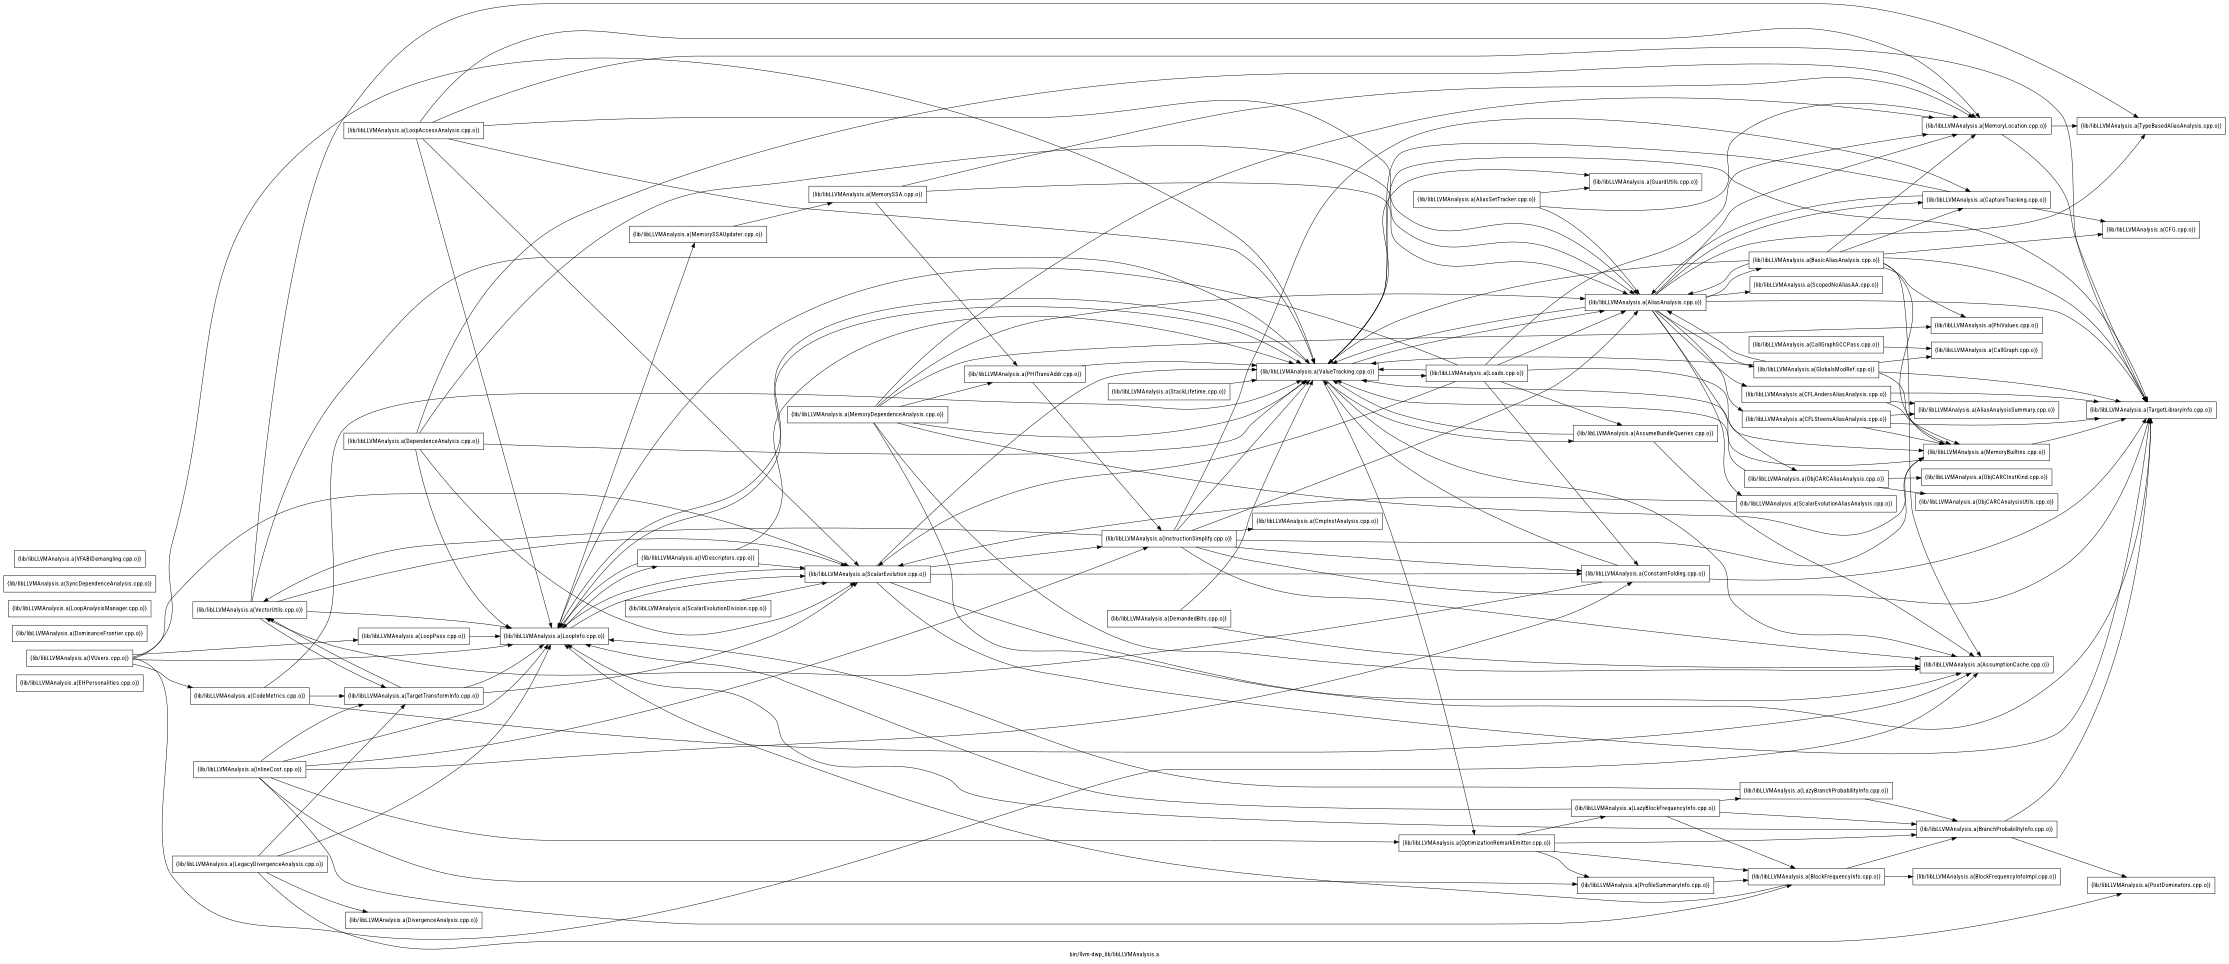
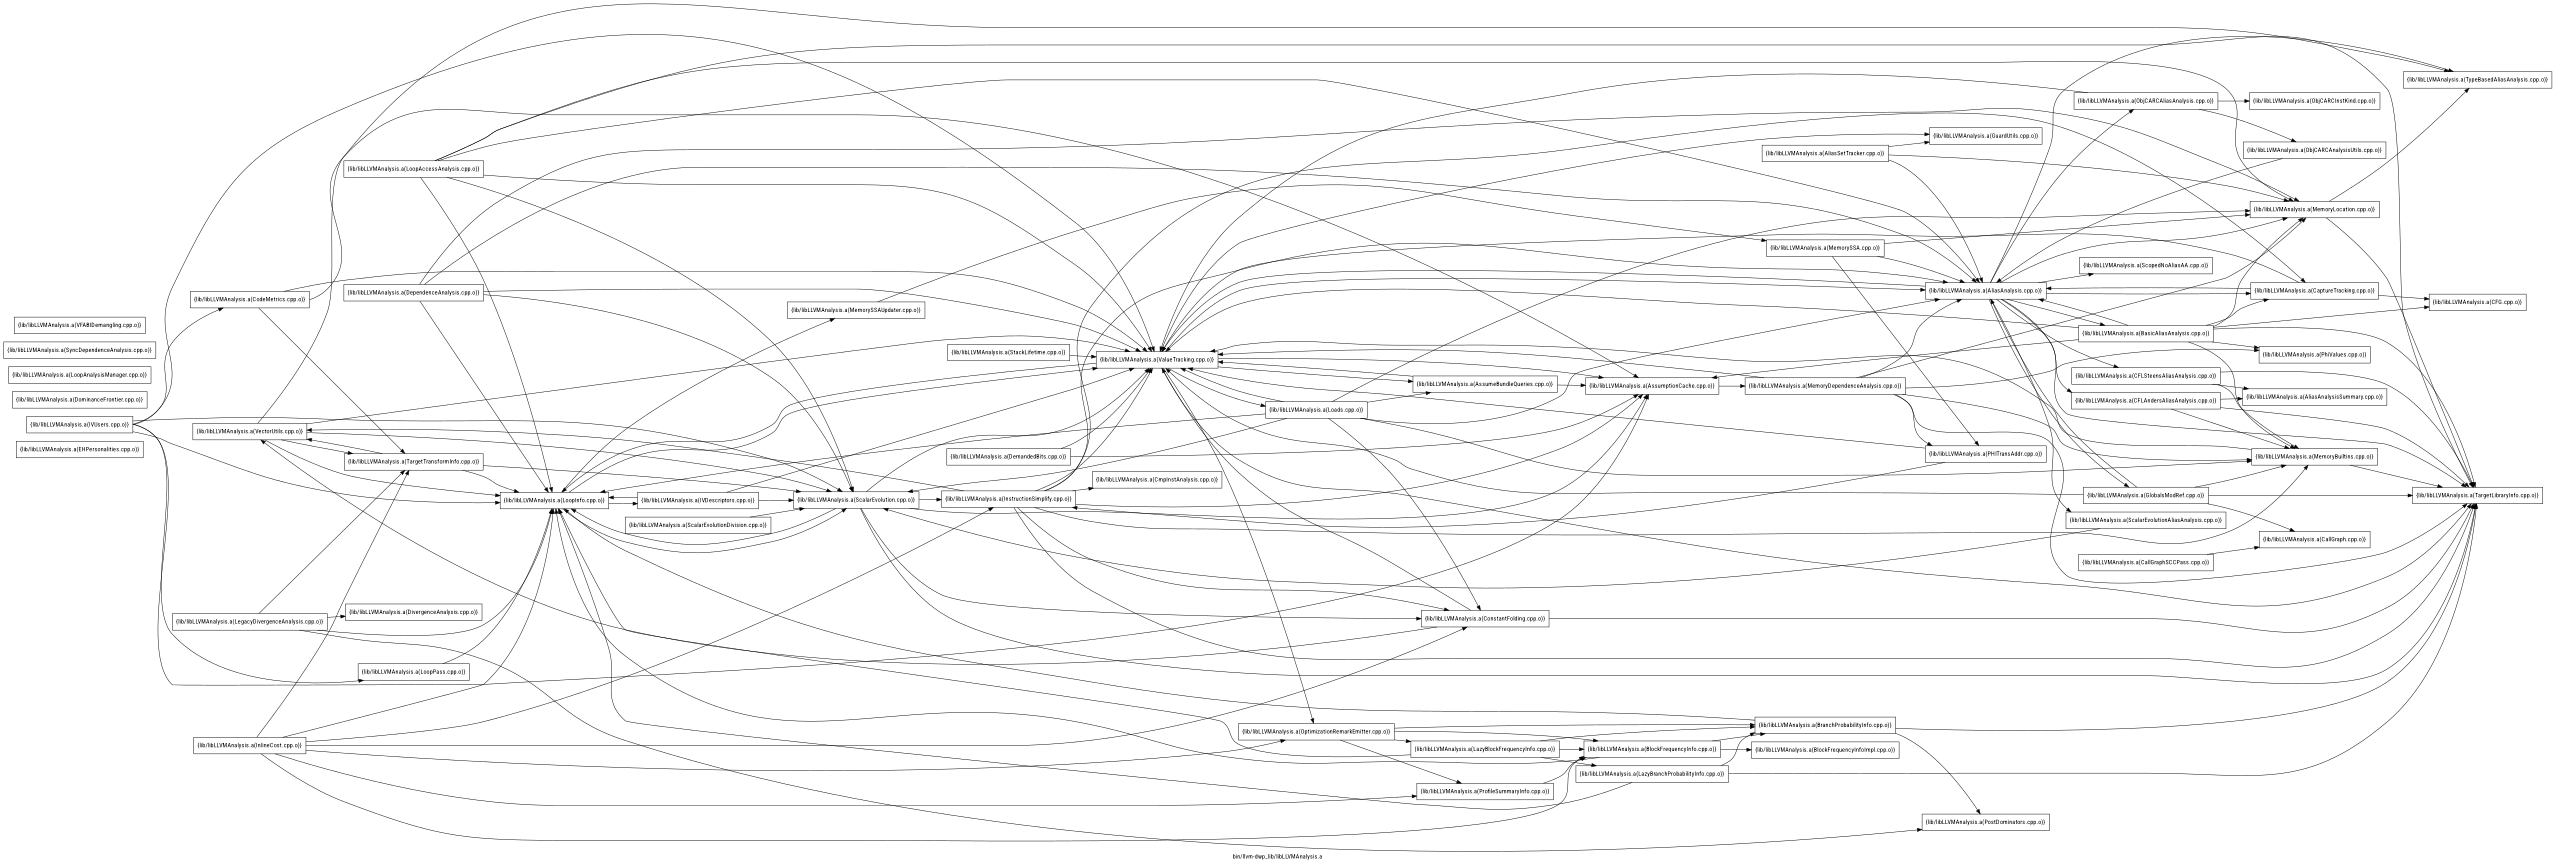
none -> (2136, 207)
(1351, 664) -> (1730, 386)
none -> (2183, 774)
